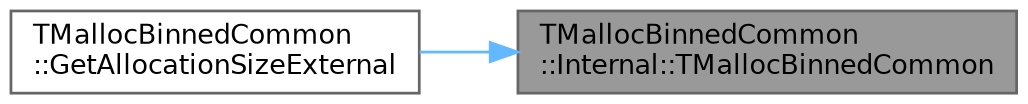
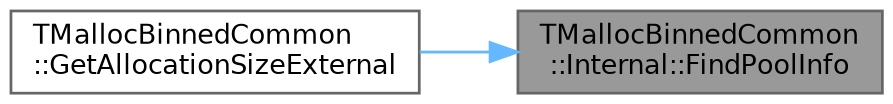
(767, 52) -> (700, 52)
